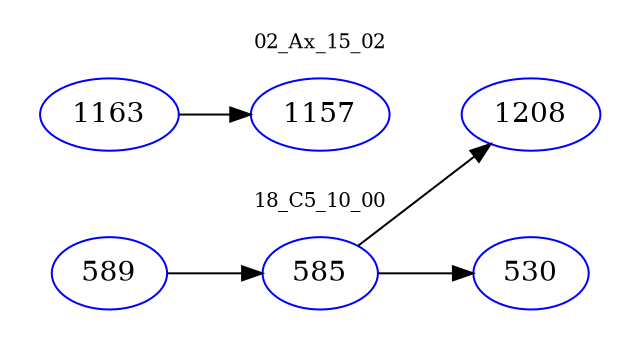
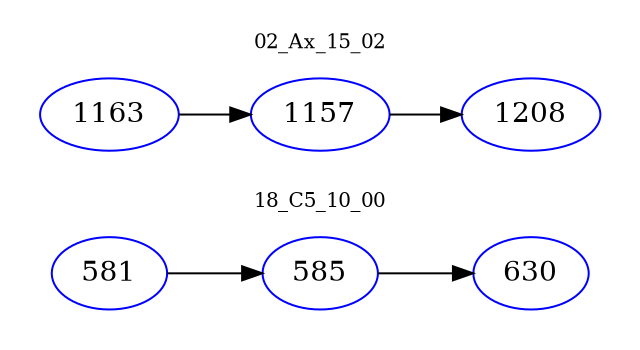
(416, 201) -> (415, 115)
(109, 273) -> (109, 273)
(531, 273) -> (531, 273)
